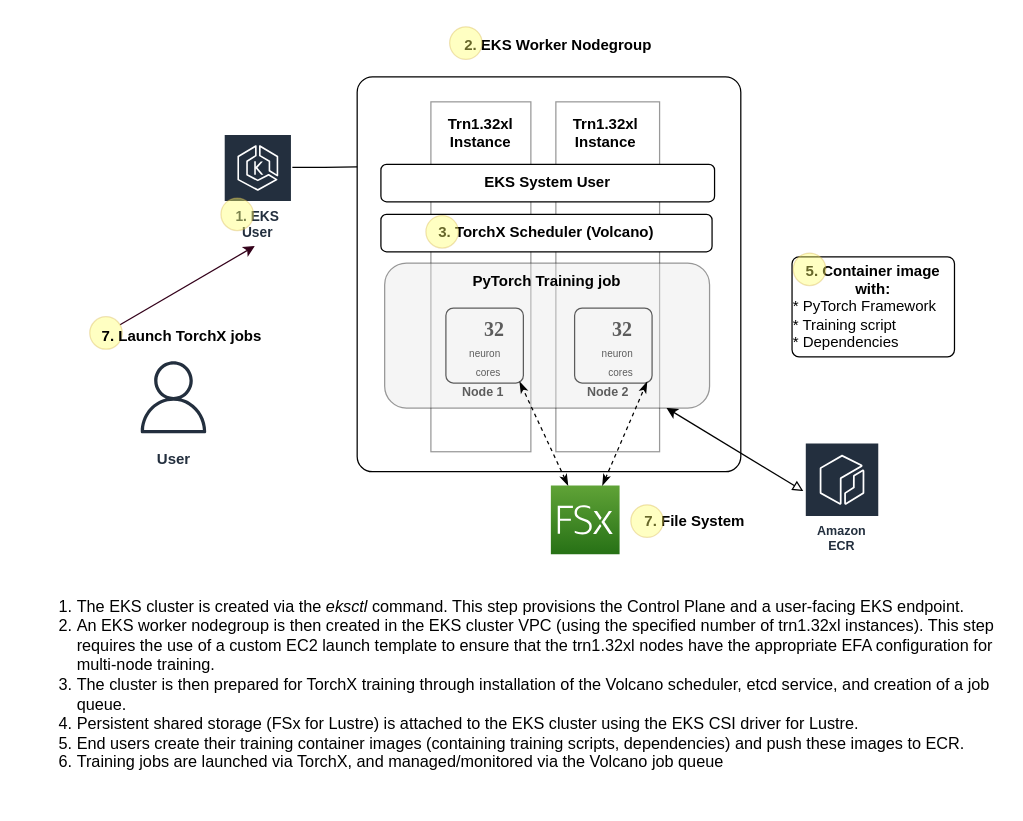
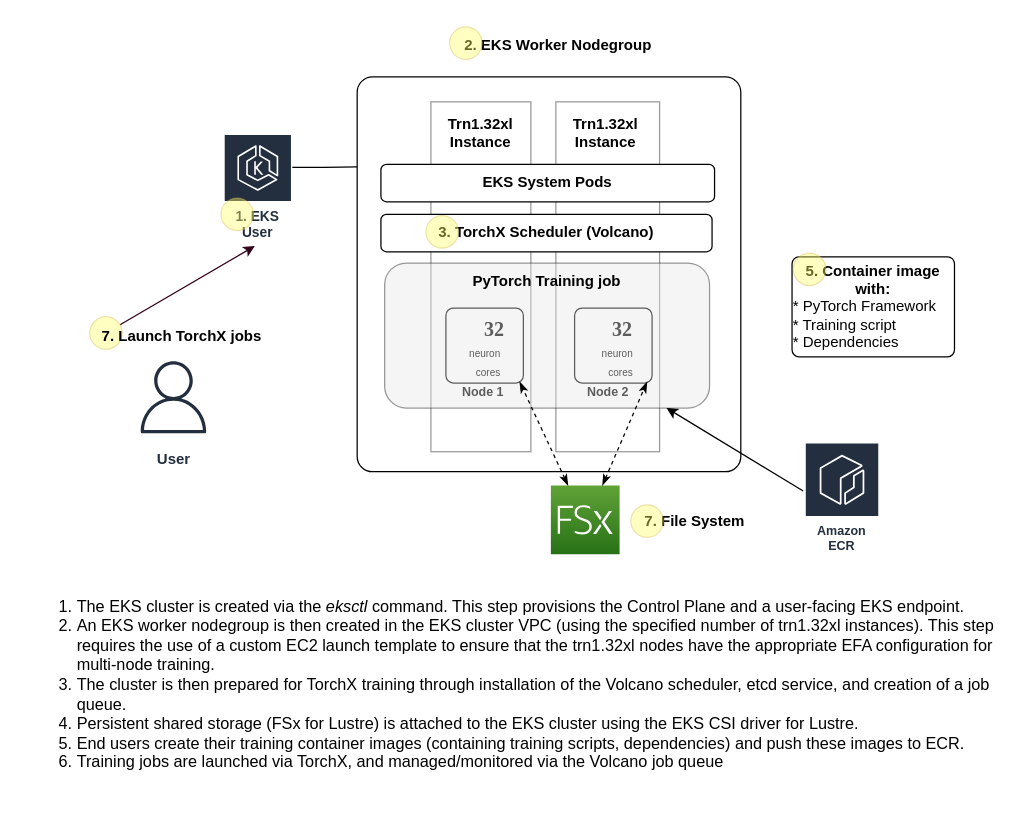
(548, 183) -> (548, 183)
(793, 485) -> (796, 487)
